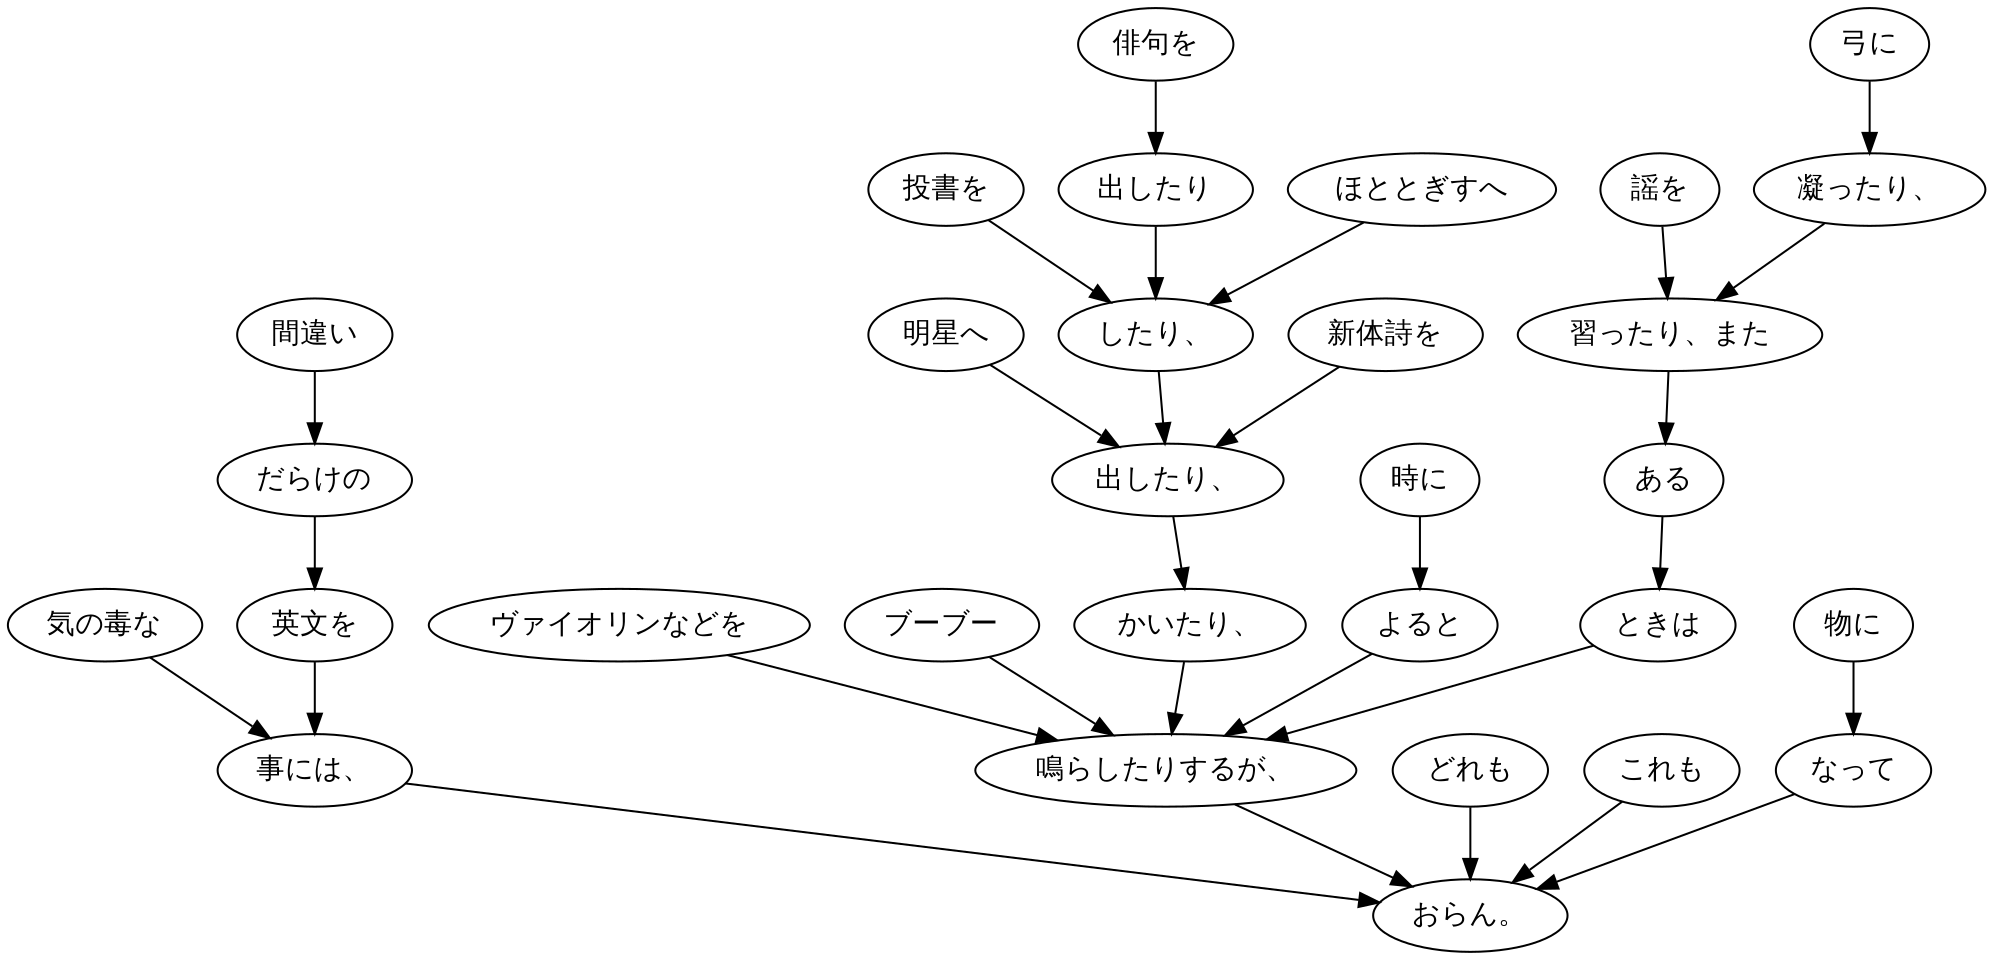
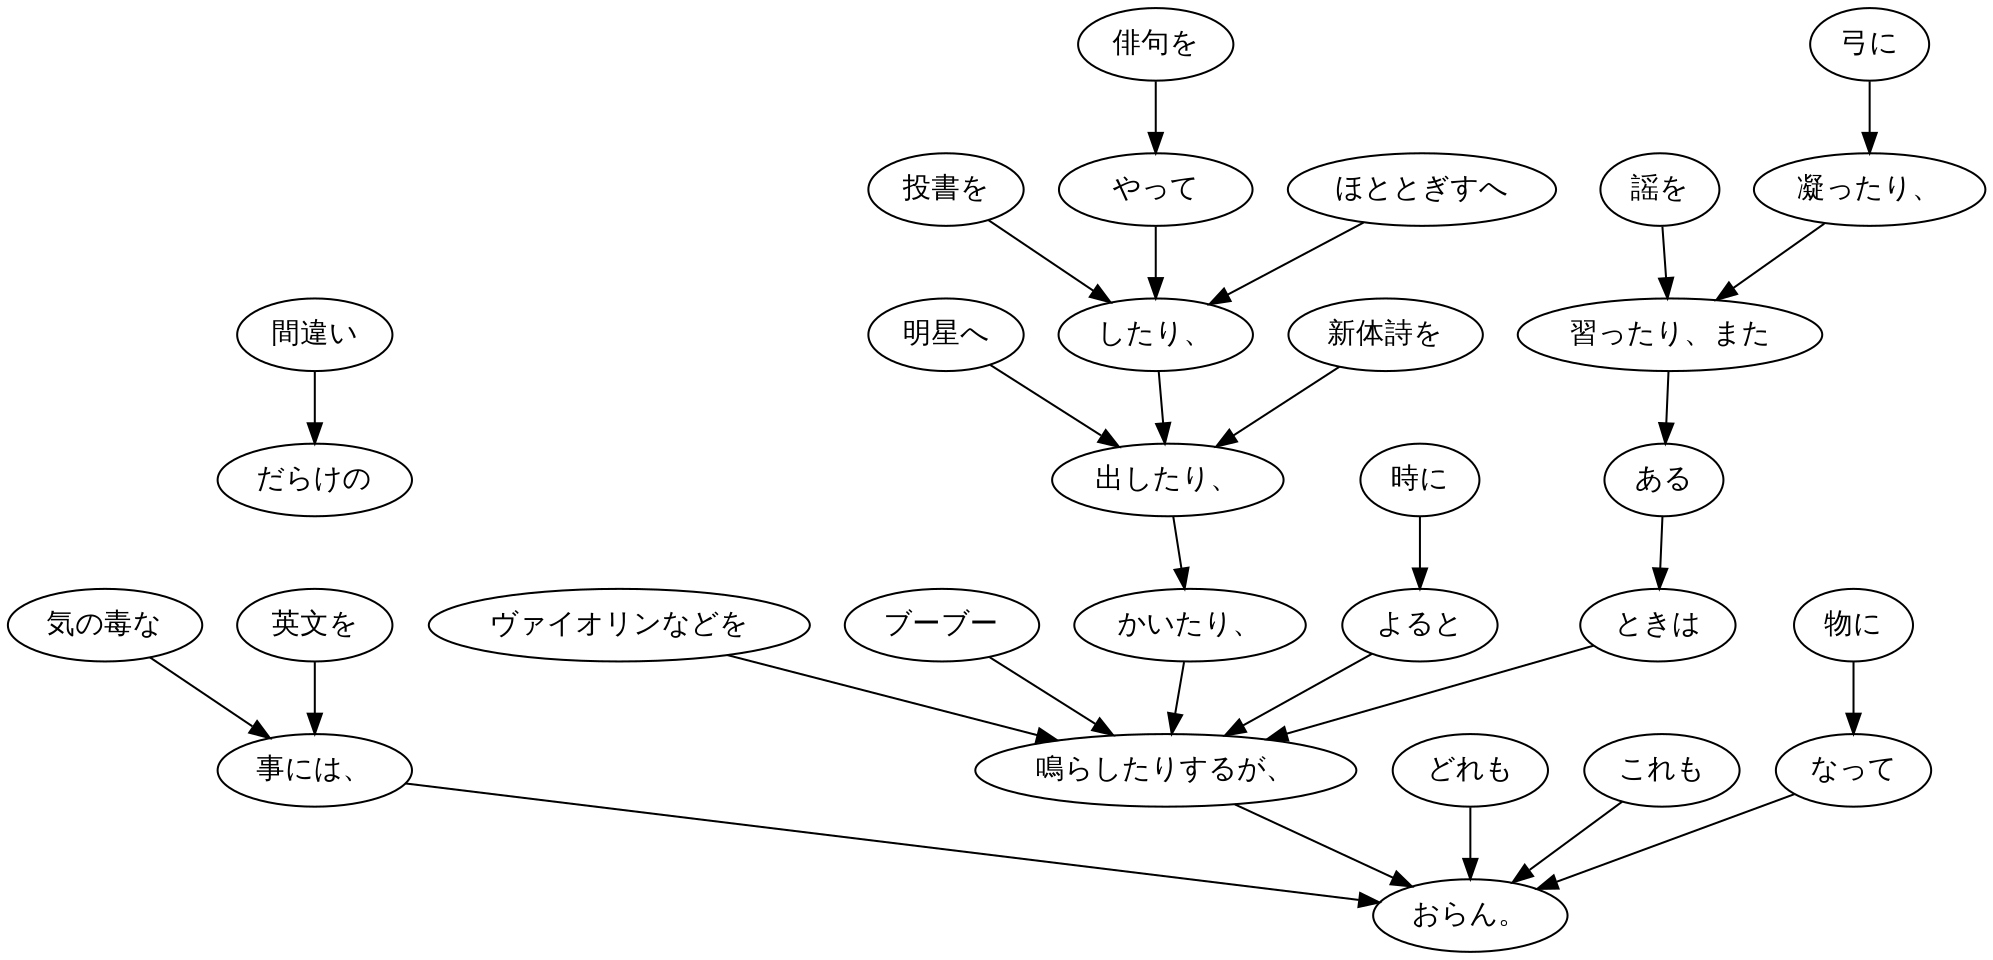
(1156, 190) -> (1156, 190)
(315, 543) -> none
